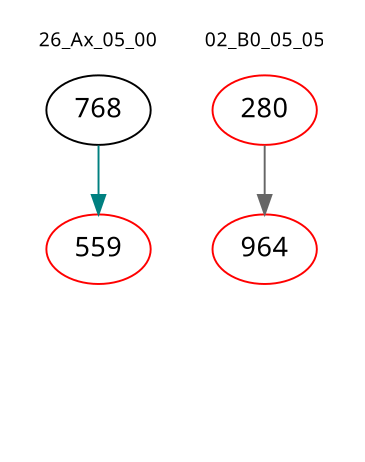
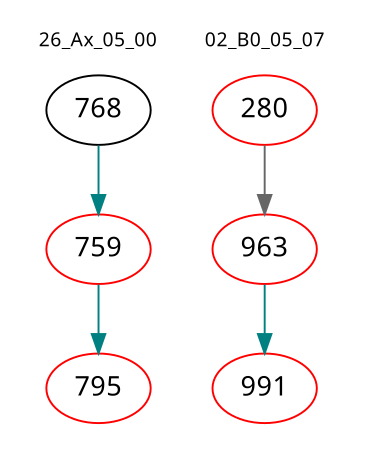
(266, 42) -> (266, 42)
(99, 249) -> (99, 249)
(265, 249) -> (265, 249)
none -> (99, 388)
none -> (265, 388)
